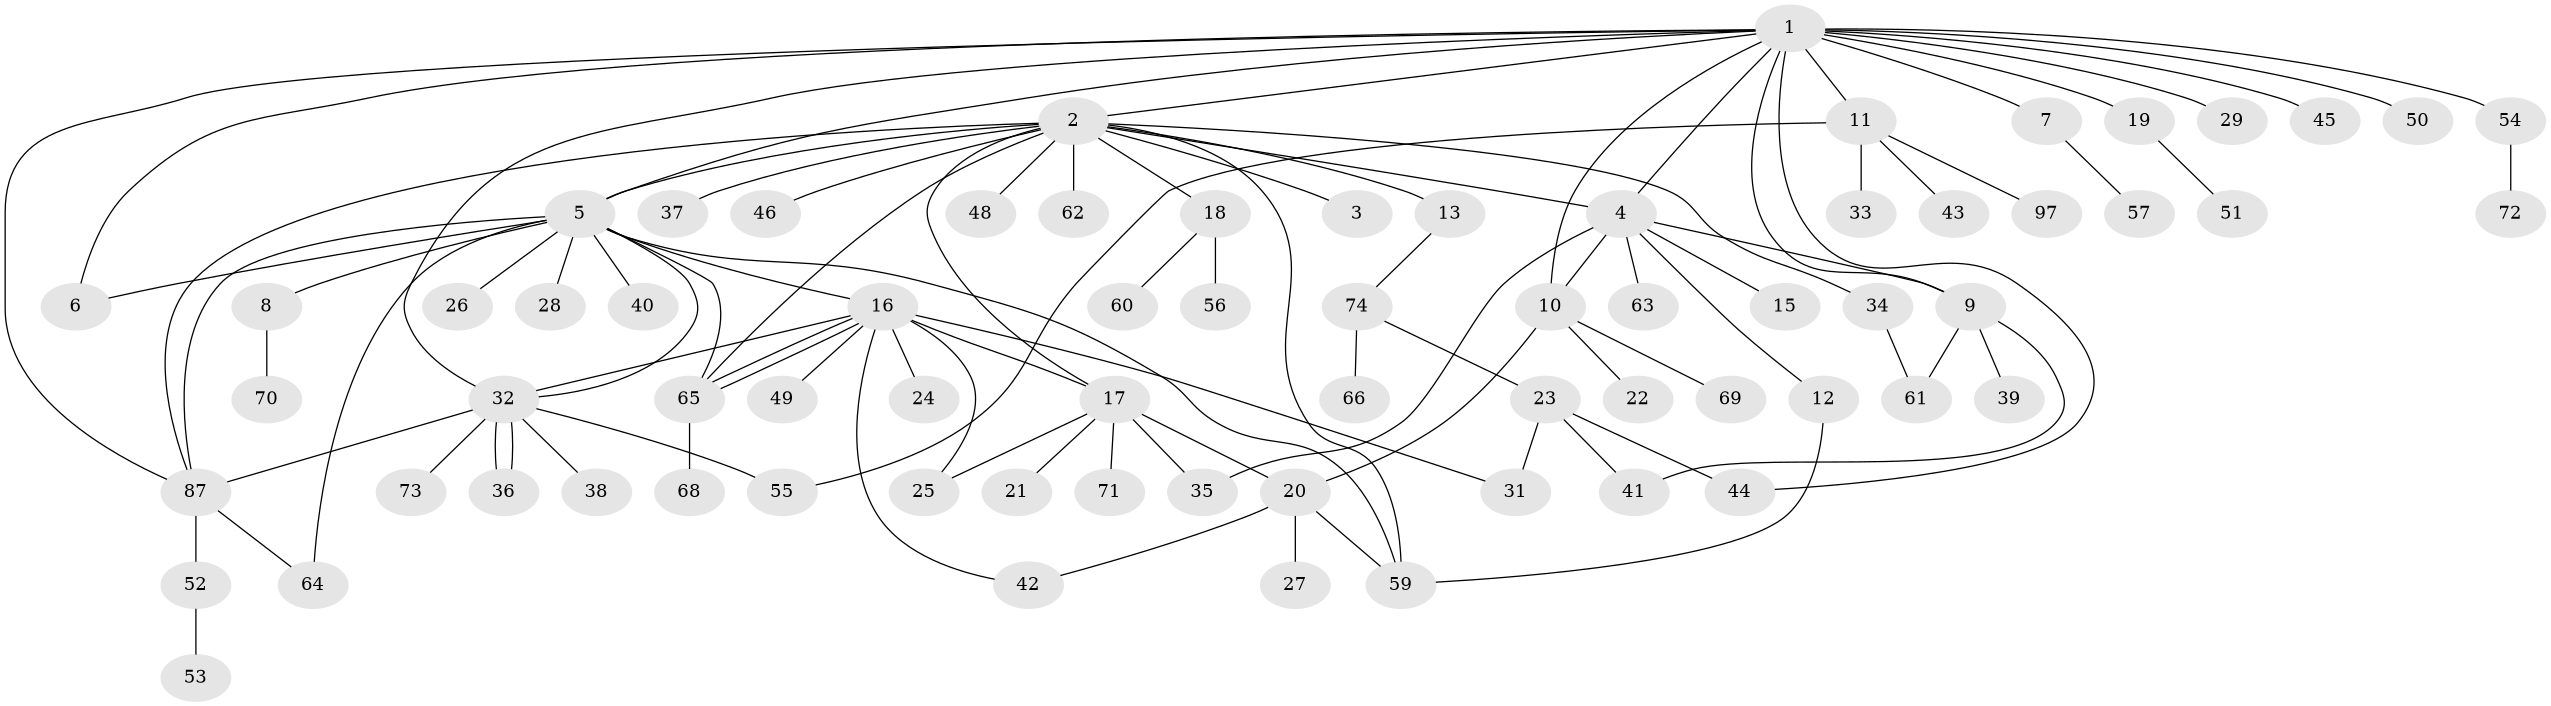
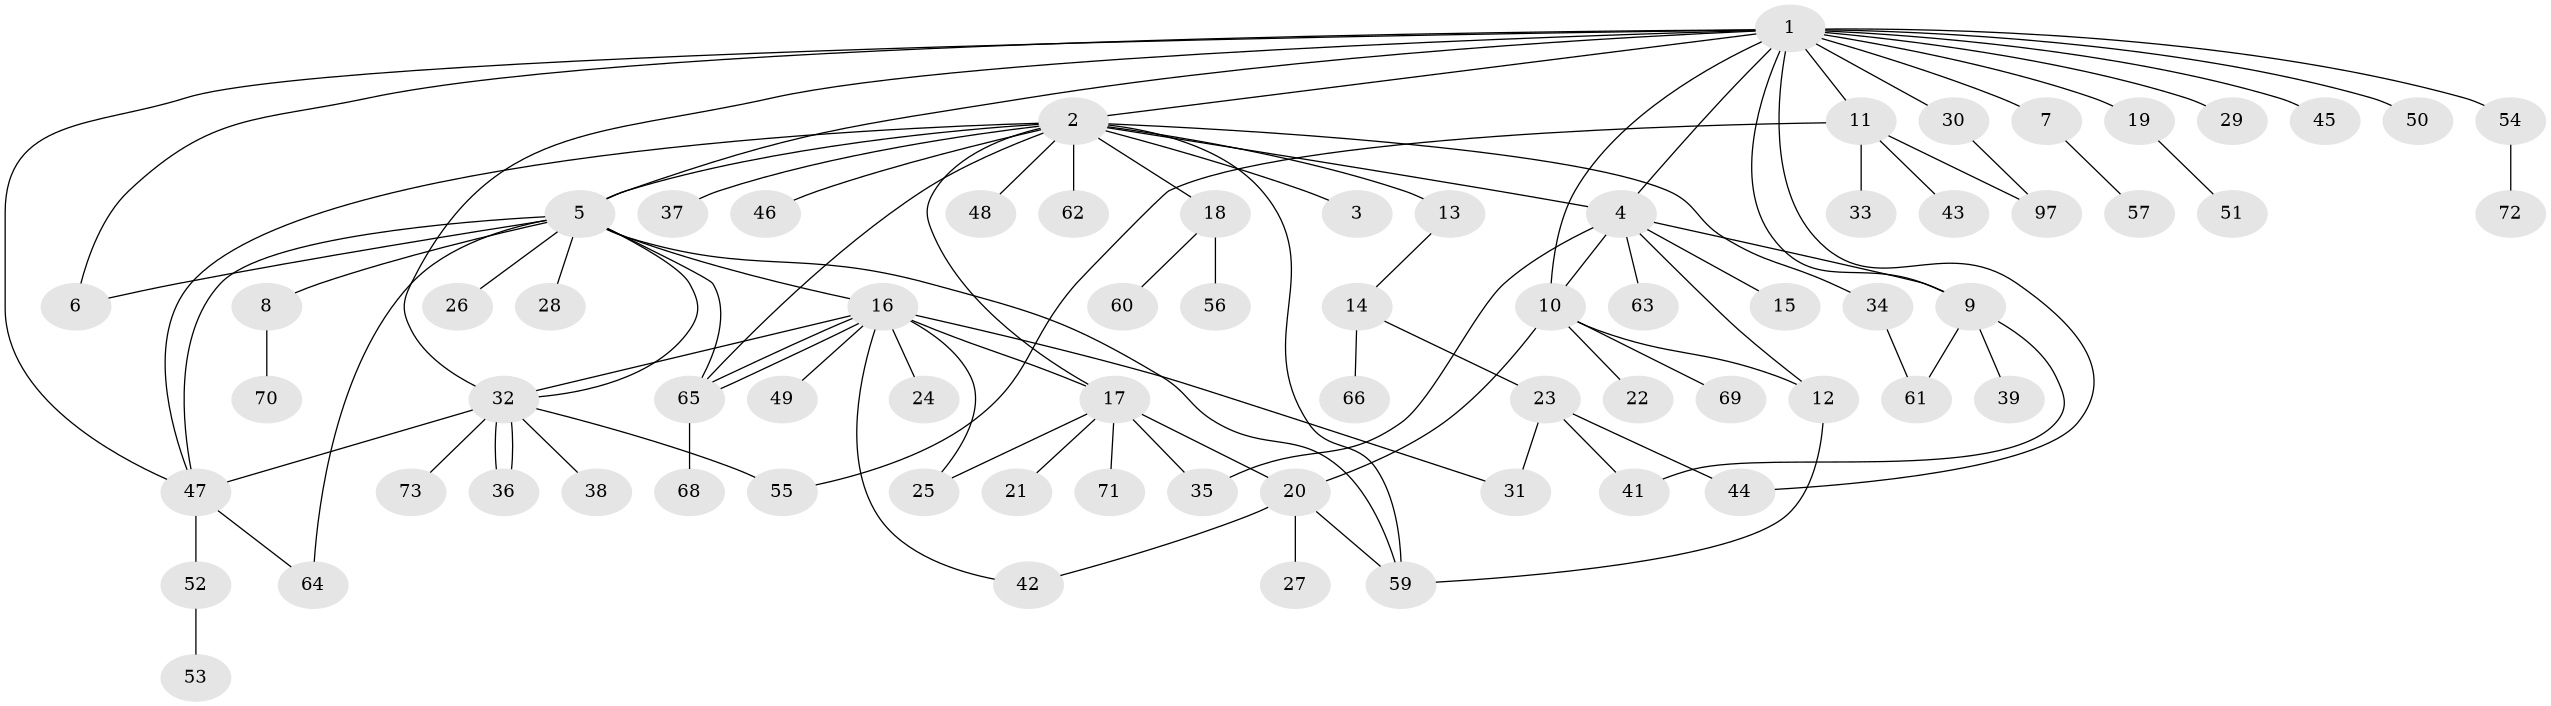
none -> (1954, 121)
(643, 307) -> none
(1357, 307) -> (1357, 307)
none -> (1687, 353)
(196, 492) -> (196, 492)
